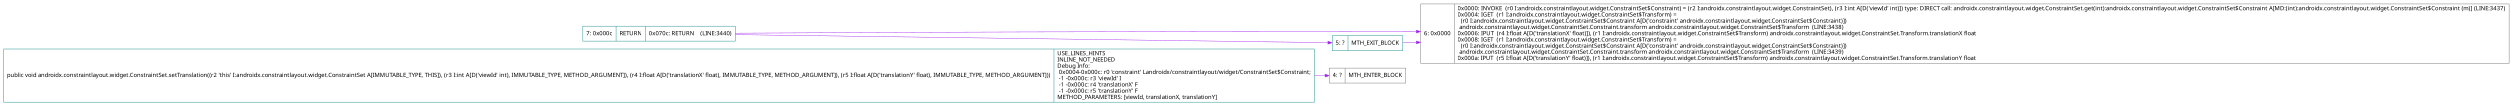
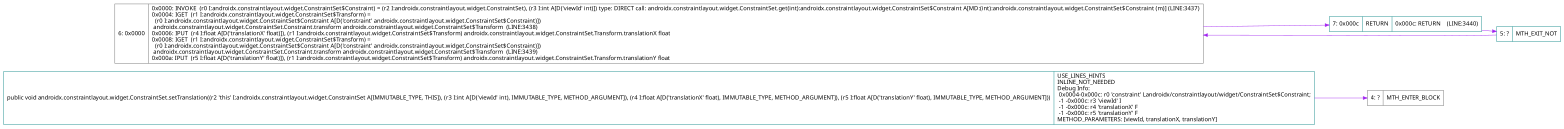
(1076, 32) -> (1264, 26)
(690, 33) -> (1437, 24)
(1375, 43) -> (1537, 34)
